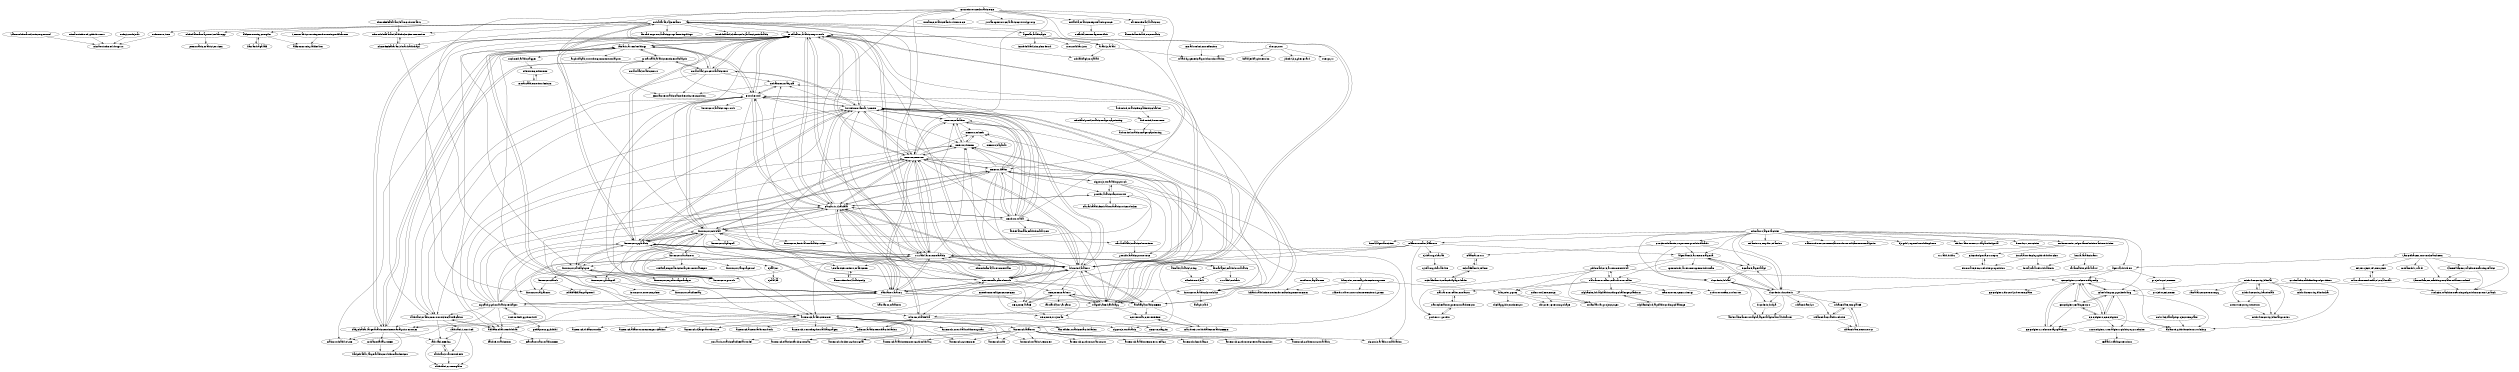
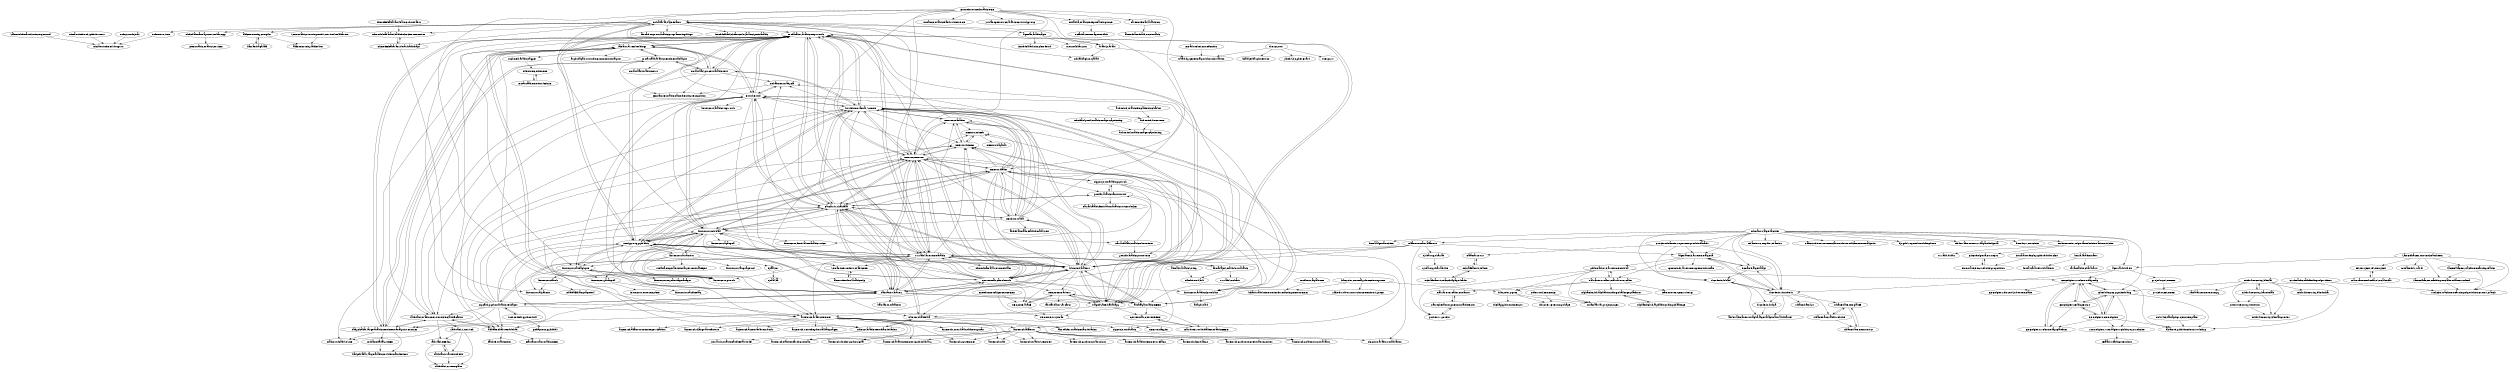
(320, 34) -> (320, 34)
(636, 243) -> (636, 243)
(2038, 261) -> none
(1726, 293) -> none
(587, 330) -> none
(411, 335) -> (411, 324)
